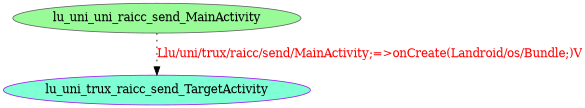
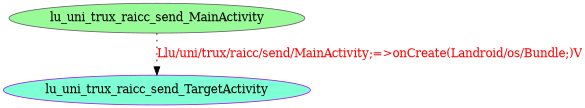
(157, 18) -> (157, 18)
